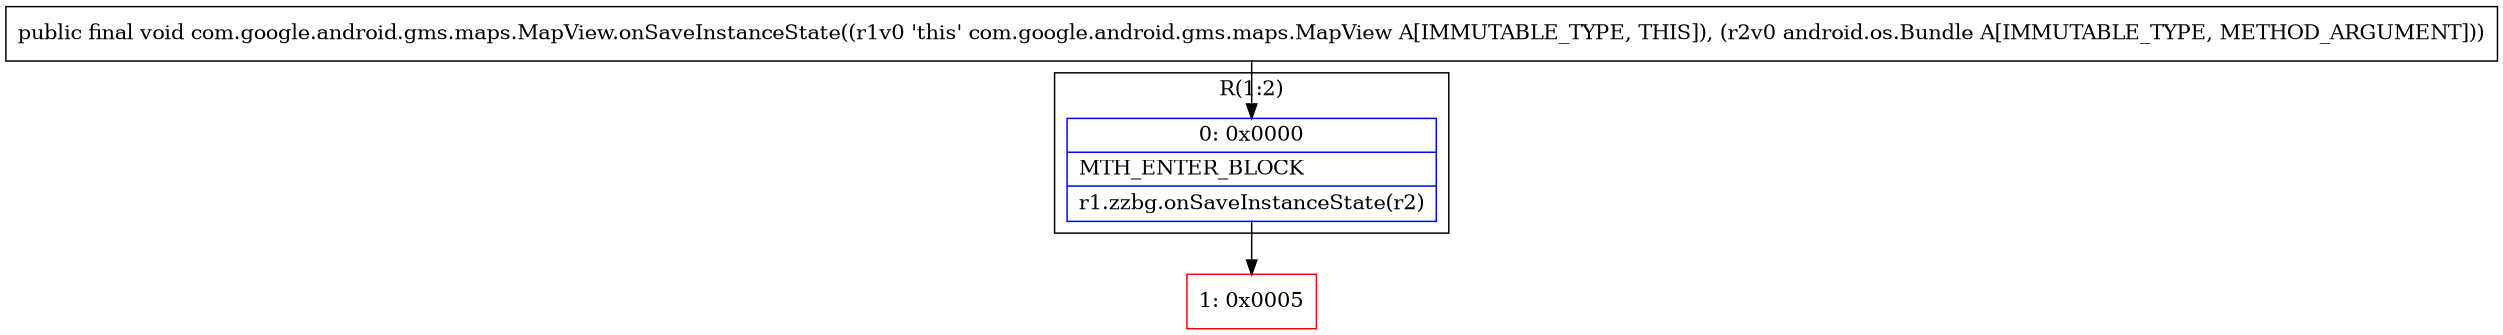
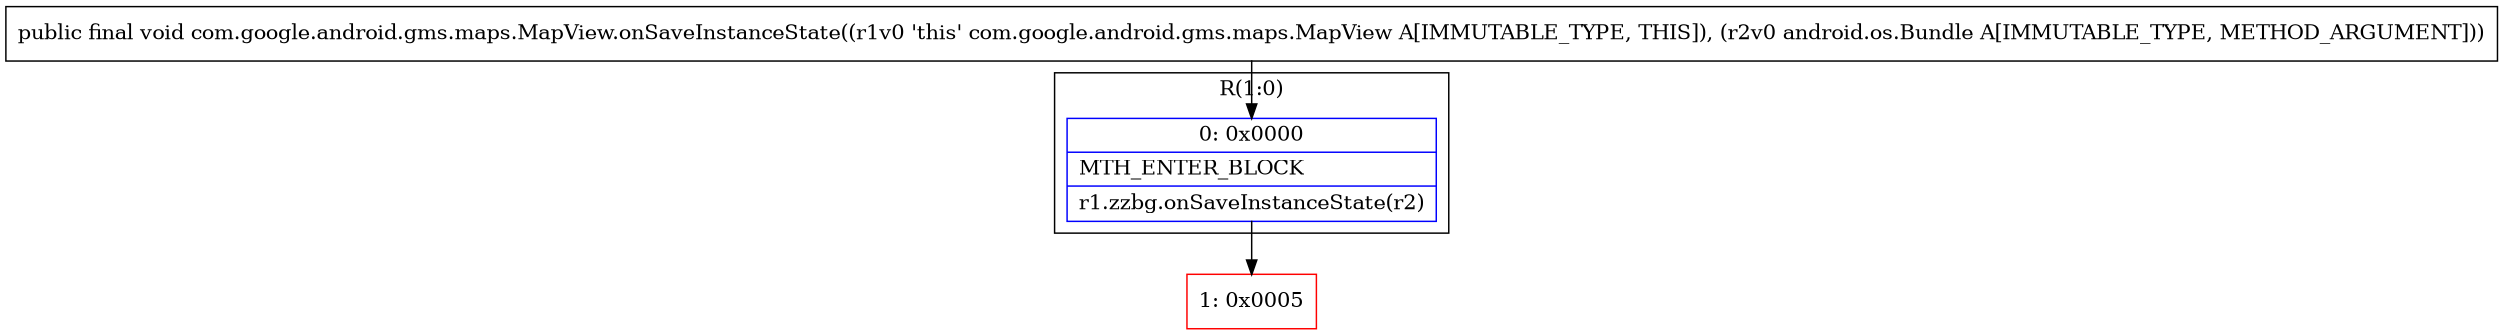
(1252, 90) -> (1252, 90)
